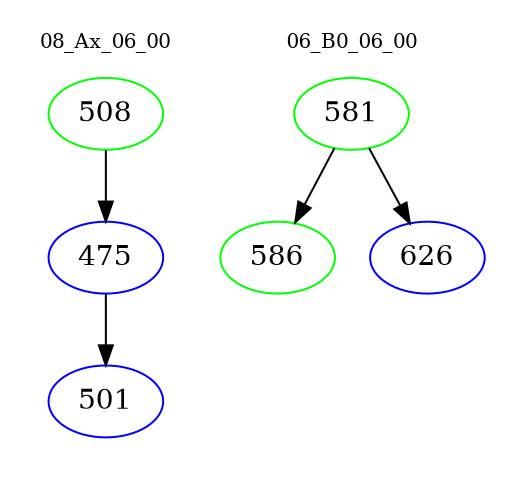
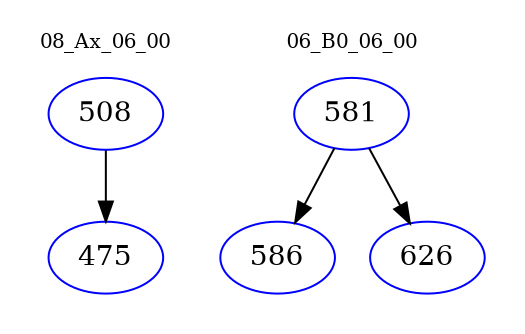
(106, 114) -> (106, 114)
(352, 114) -> (352, 114)
(278, 258) -> (278, 258)
(106, 401) -> none
